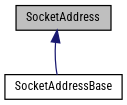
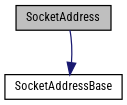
(55, 59) -> (72, 46)
